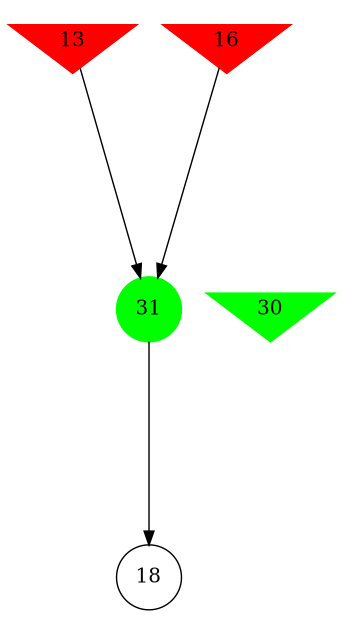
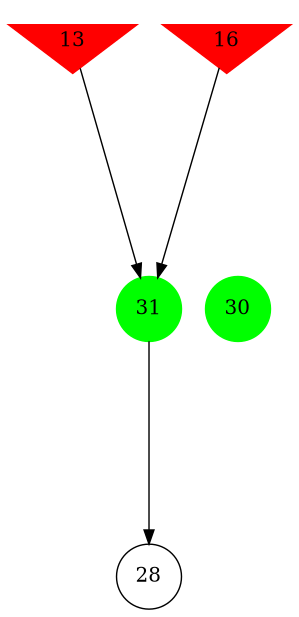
(270, 309) -> (238, 309)
(149, 577) -> (149, 577)
